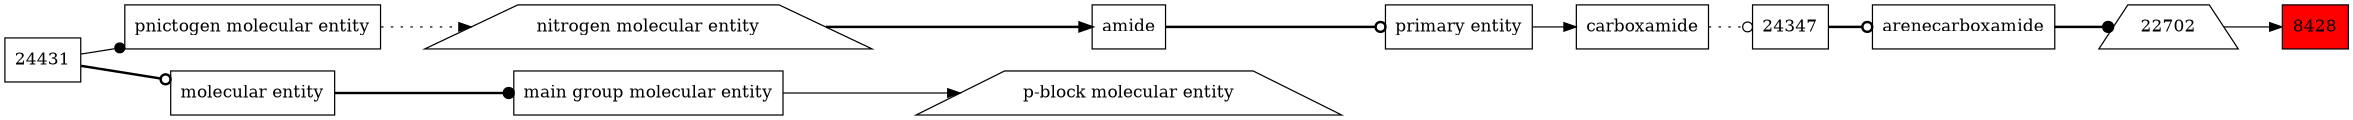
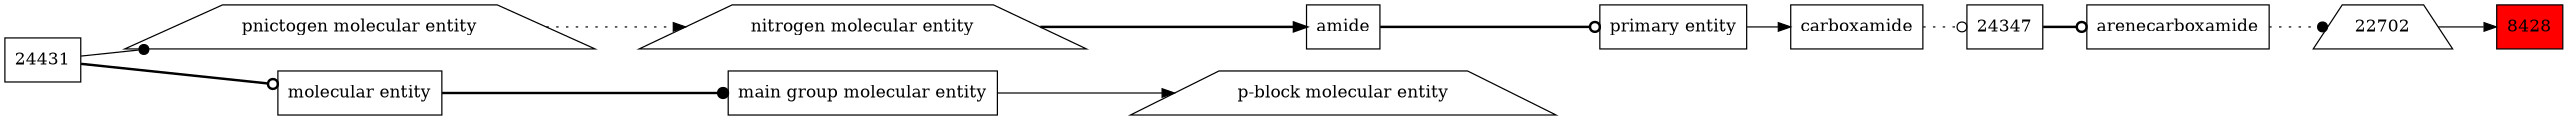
(253, 27) -> (360, 27)
(2079, 27) -> (2293, 27)
